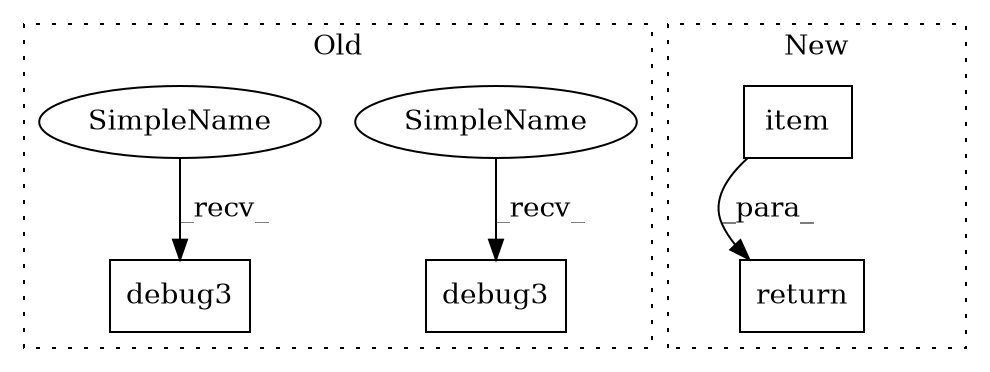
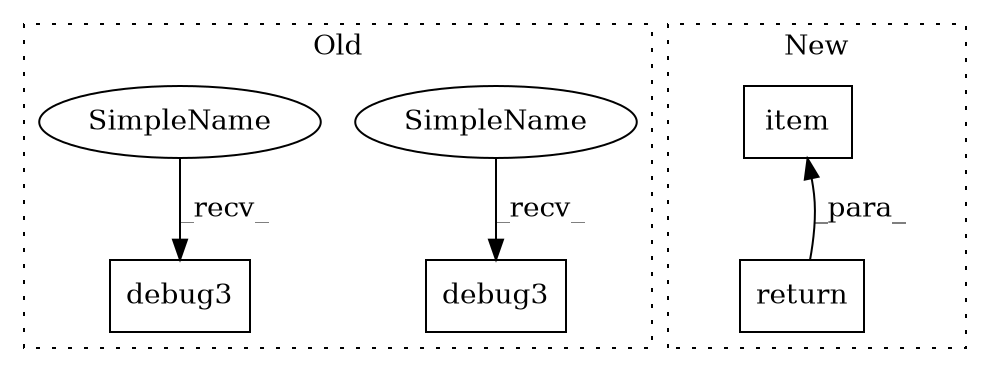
(720, 199) -> (815, 219)
